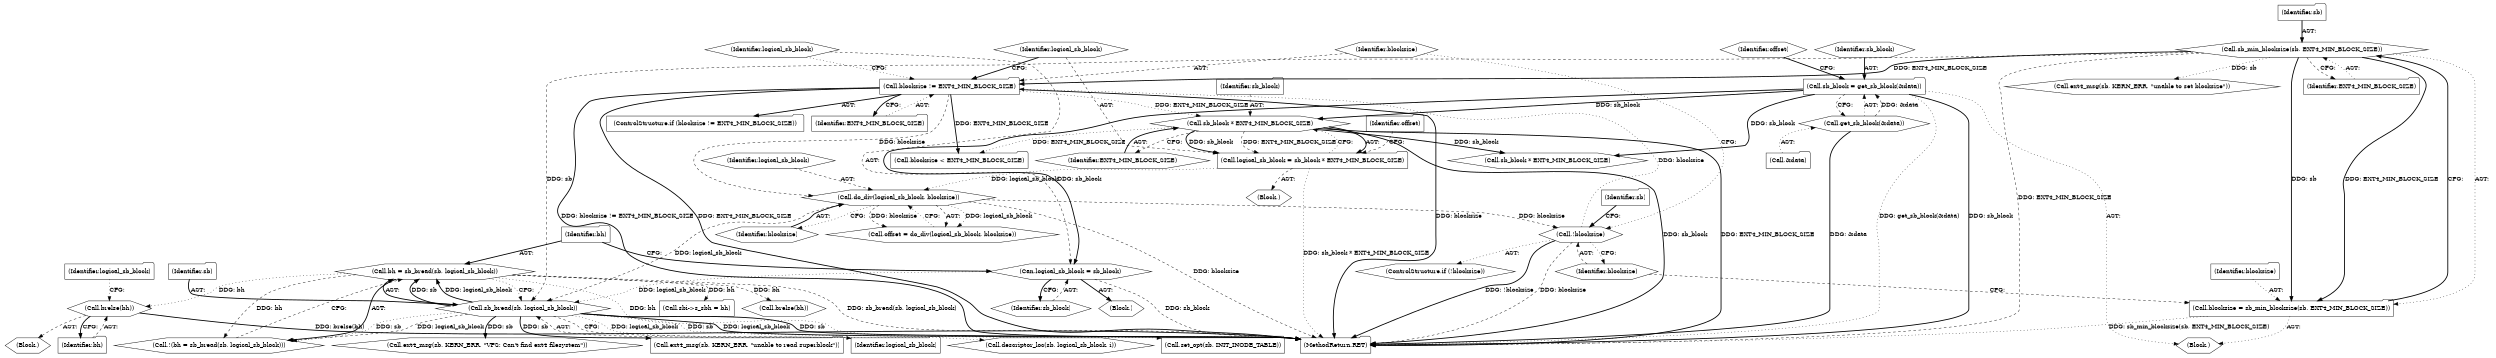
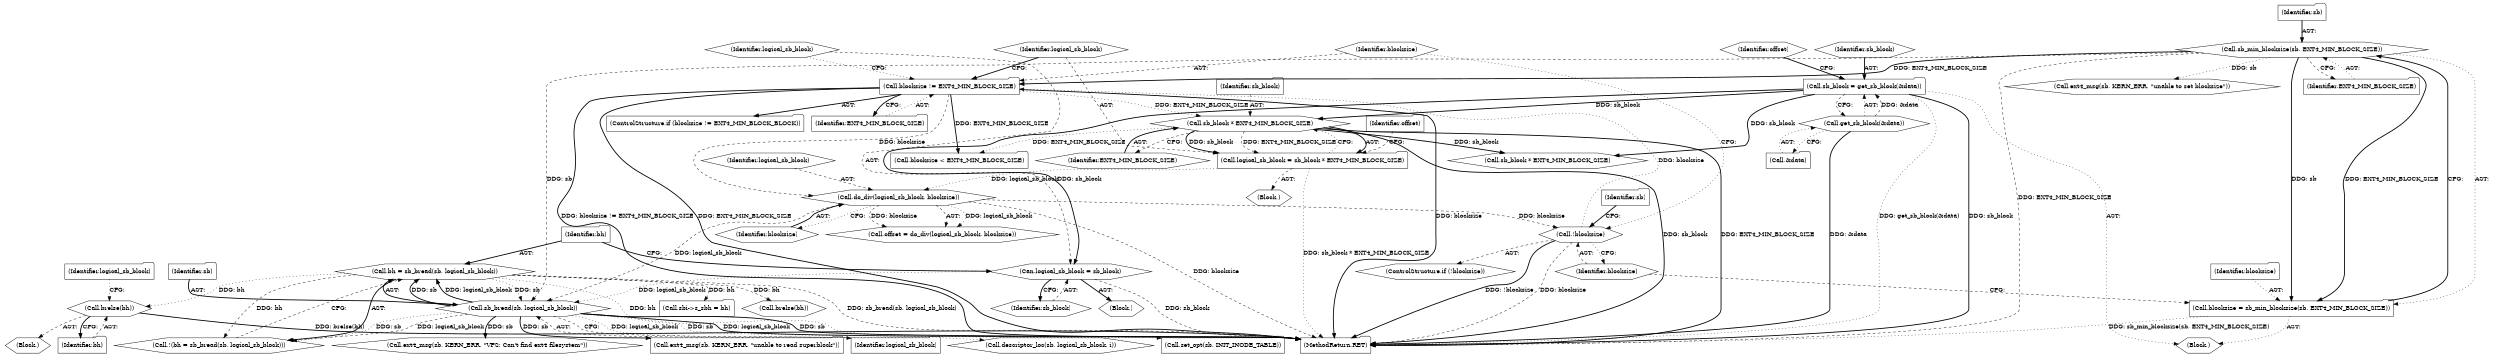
(705, 124) -> (705, 124)
none -> (1809, 137)
(923, 217) -> none
(1507, 250) -> (1507, 250)
(527, 290) -> (527, 290)
